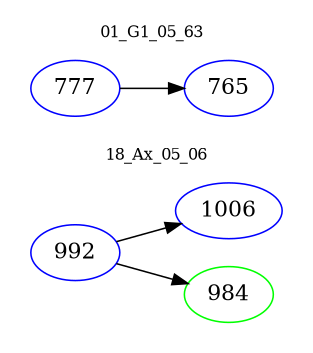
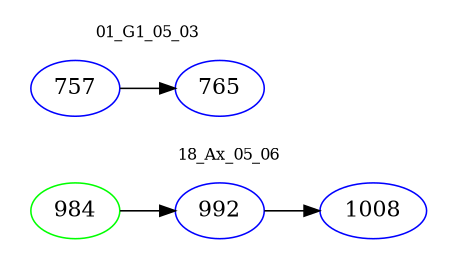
(152, 33) -> (148, 33)
(75, 88) -> (75, 88)
(229, 211) -> (373, 211)
(145, 272) -> (140, 211)
